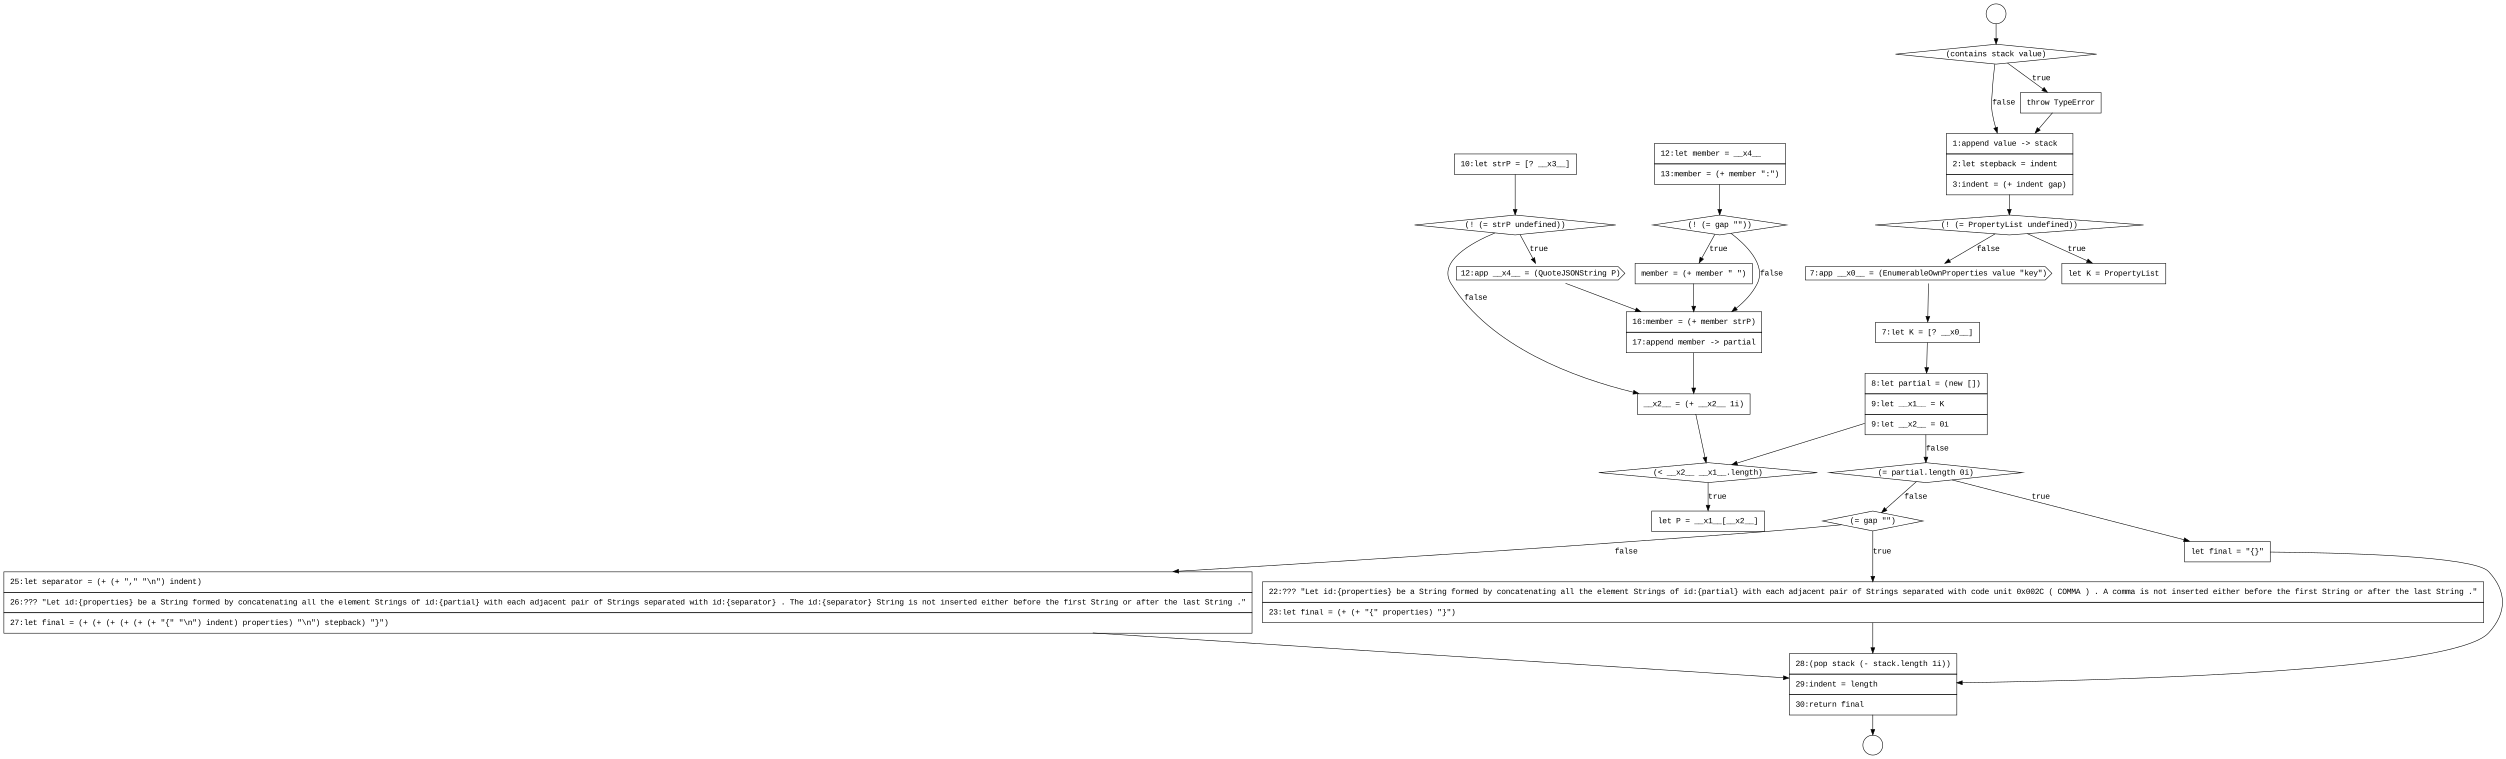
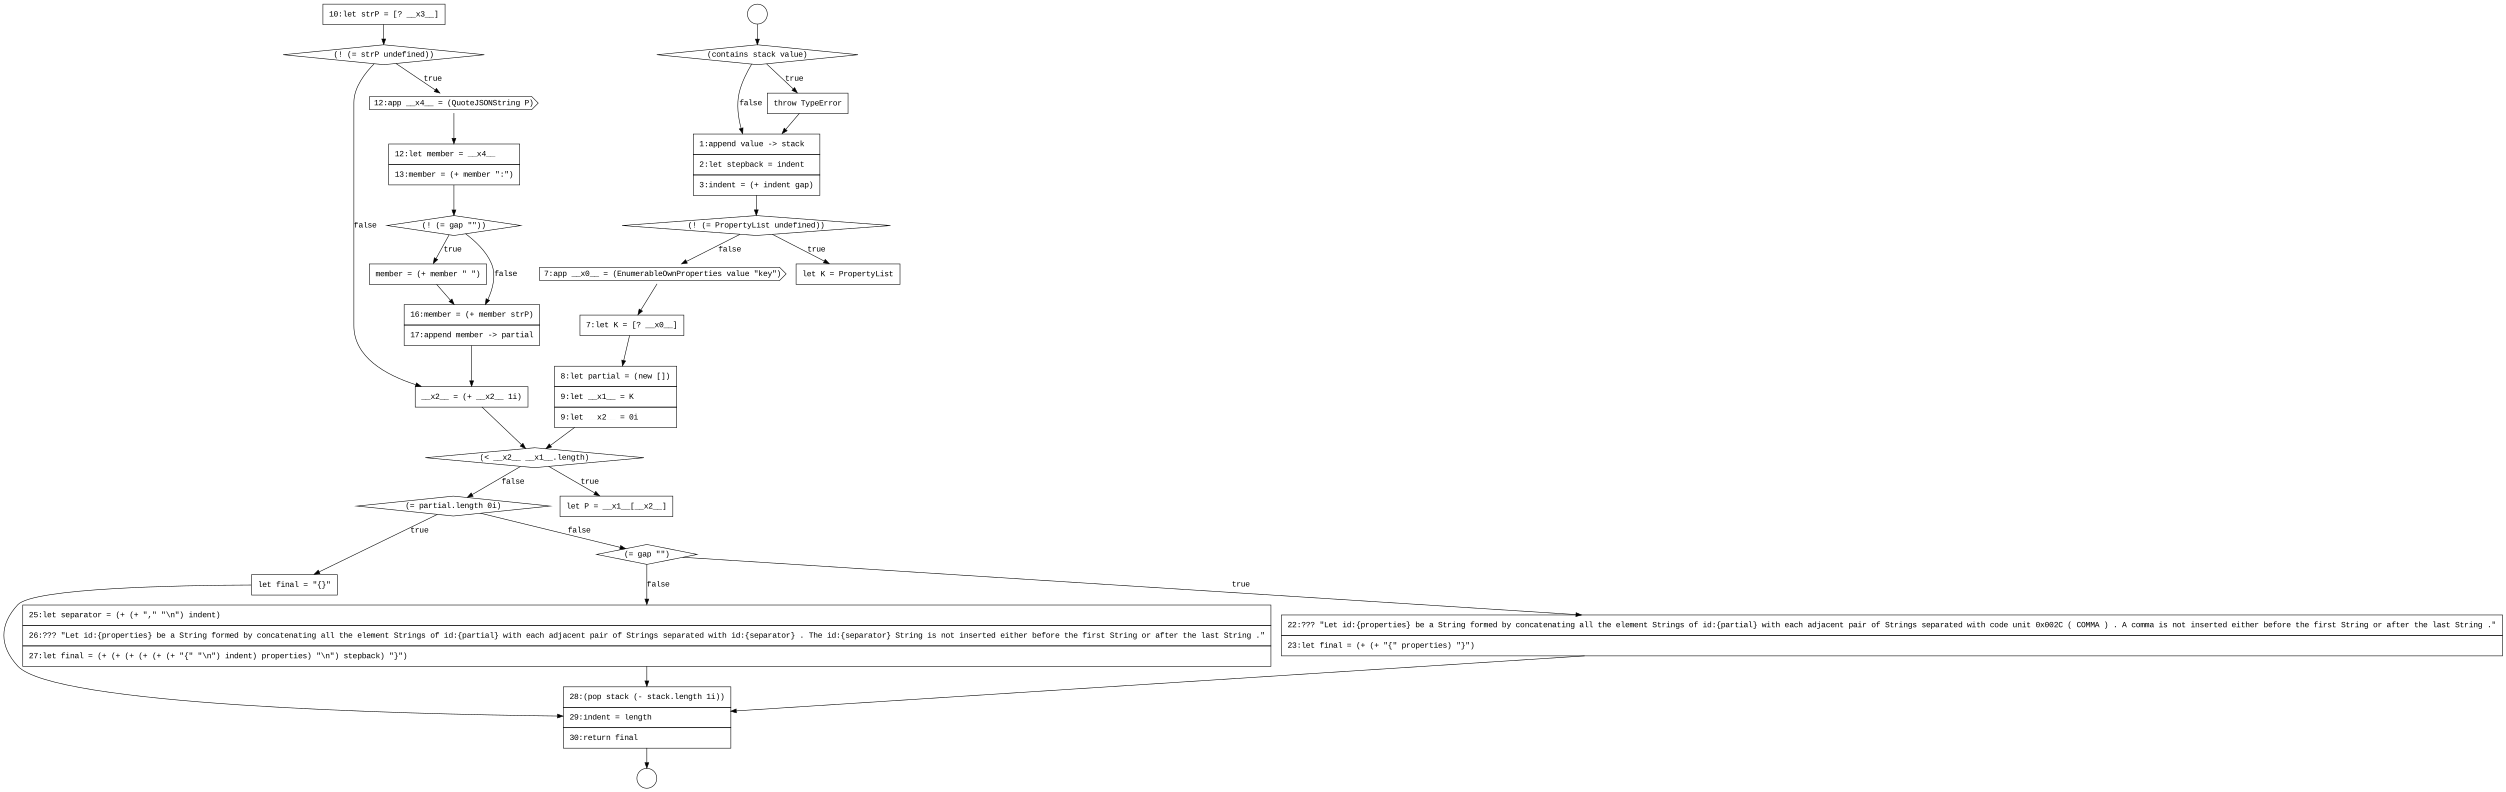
(1601, 297) -> (454, 126)
(1926, 446) -> (496, 480)
